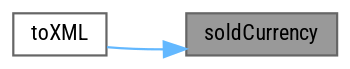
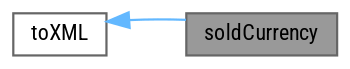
(135, 49) -> (158, 19)
